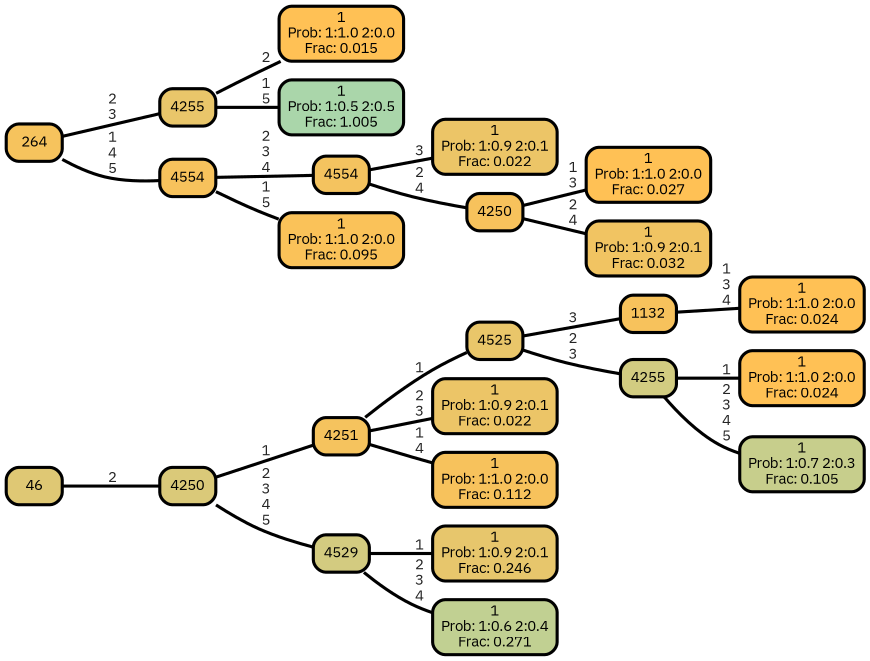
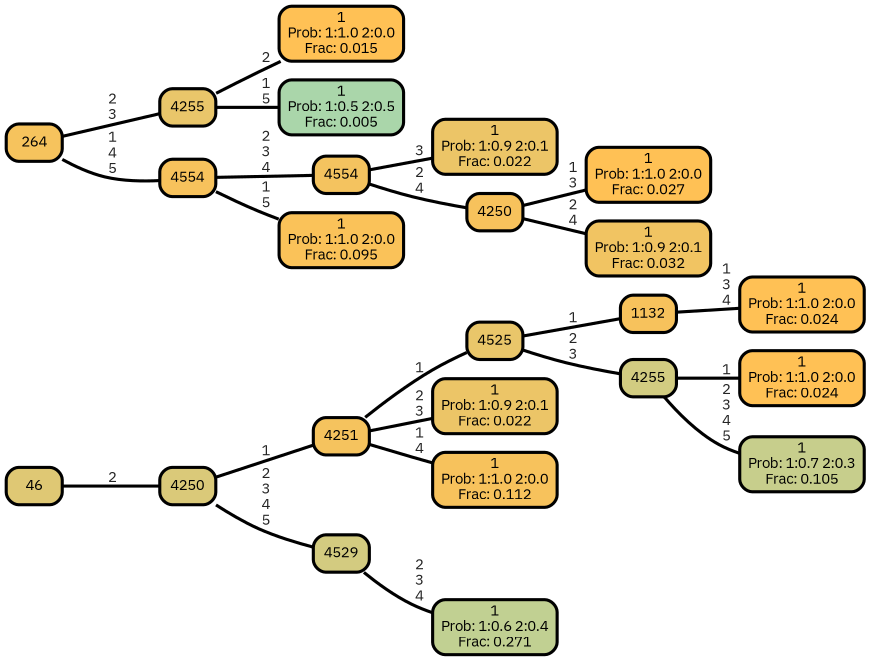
(341, 107) -> (341, 107)
(572, 319) -> (572, 319)
(495, 554) -> none
